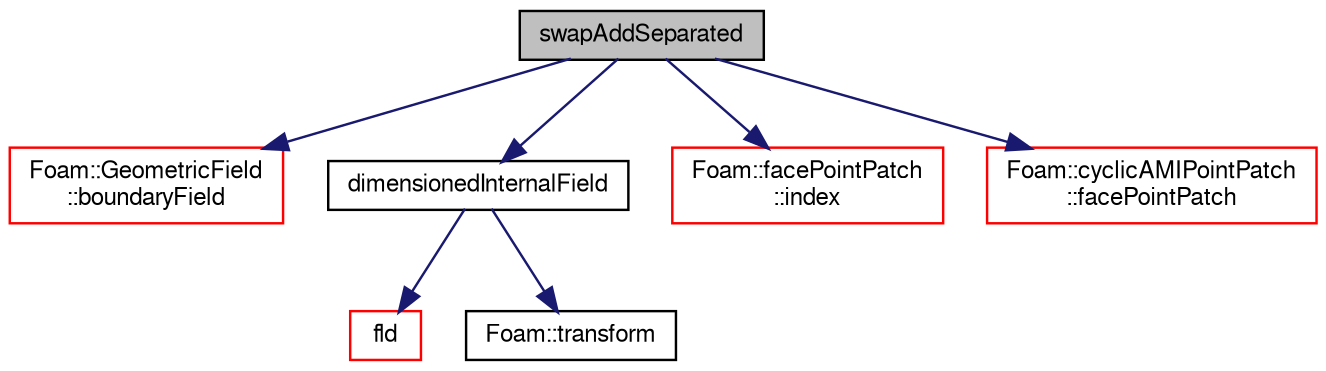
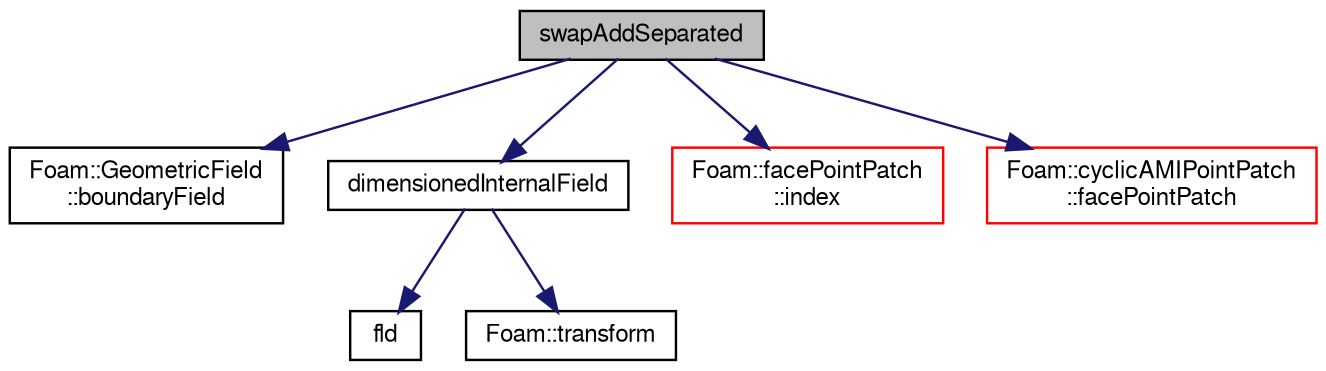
(146, 185) -> (146, 185)
(386, 336) -> (386, 336)
